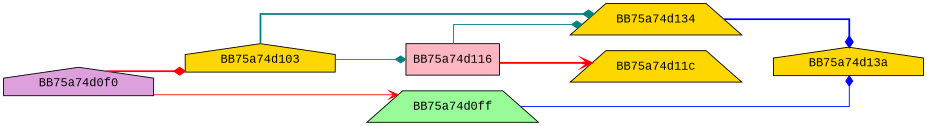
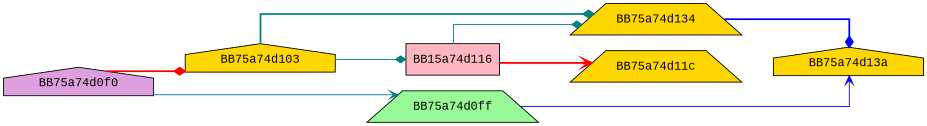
(453, 59) -> (453, 59)
(271, 95) -> (271, 95)
(695, 107) -> (696, 107)
